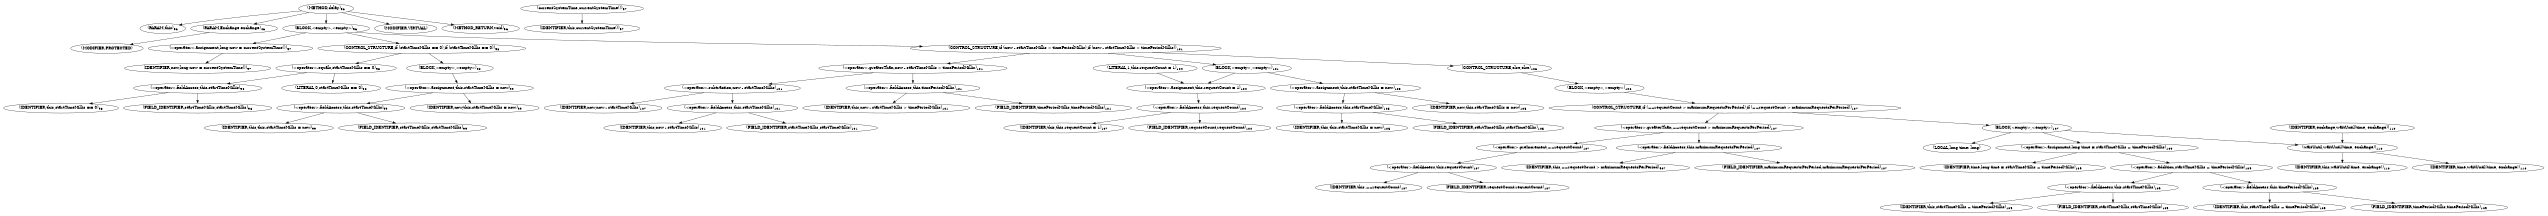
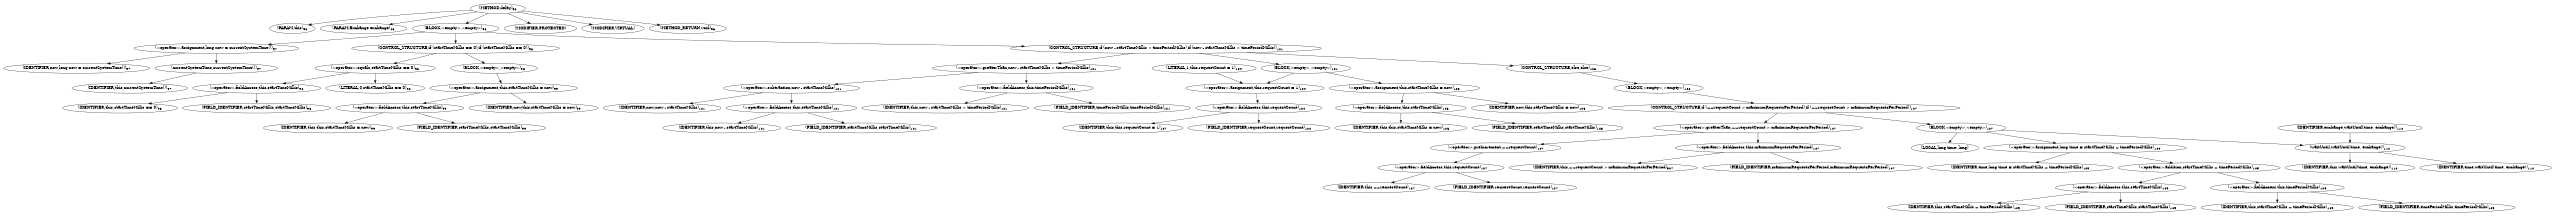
(171, 38) -> (518, 18)
none -> (216, 57)
(643, 108) -> (702, 108)
